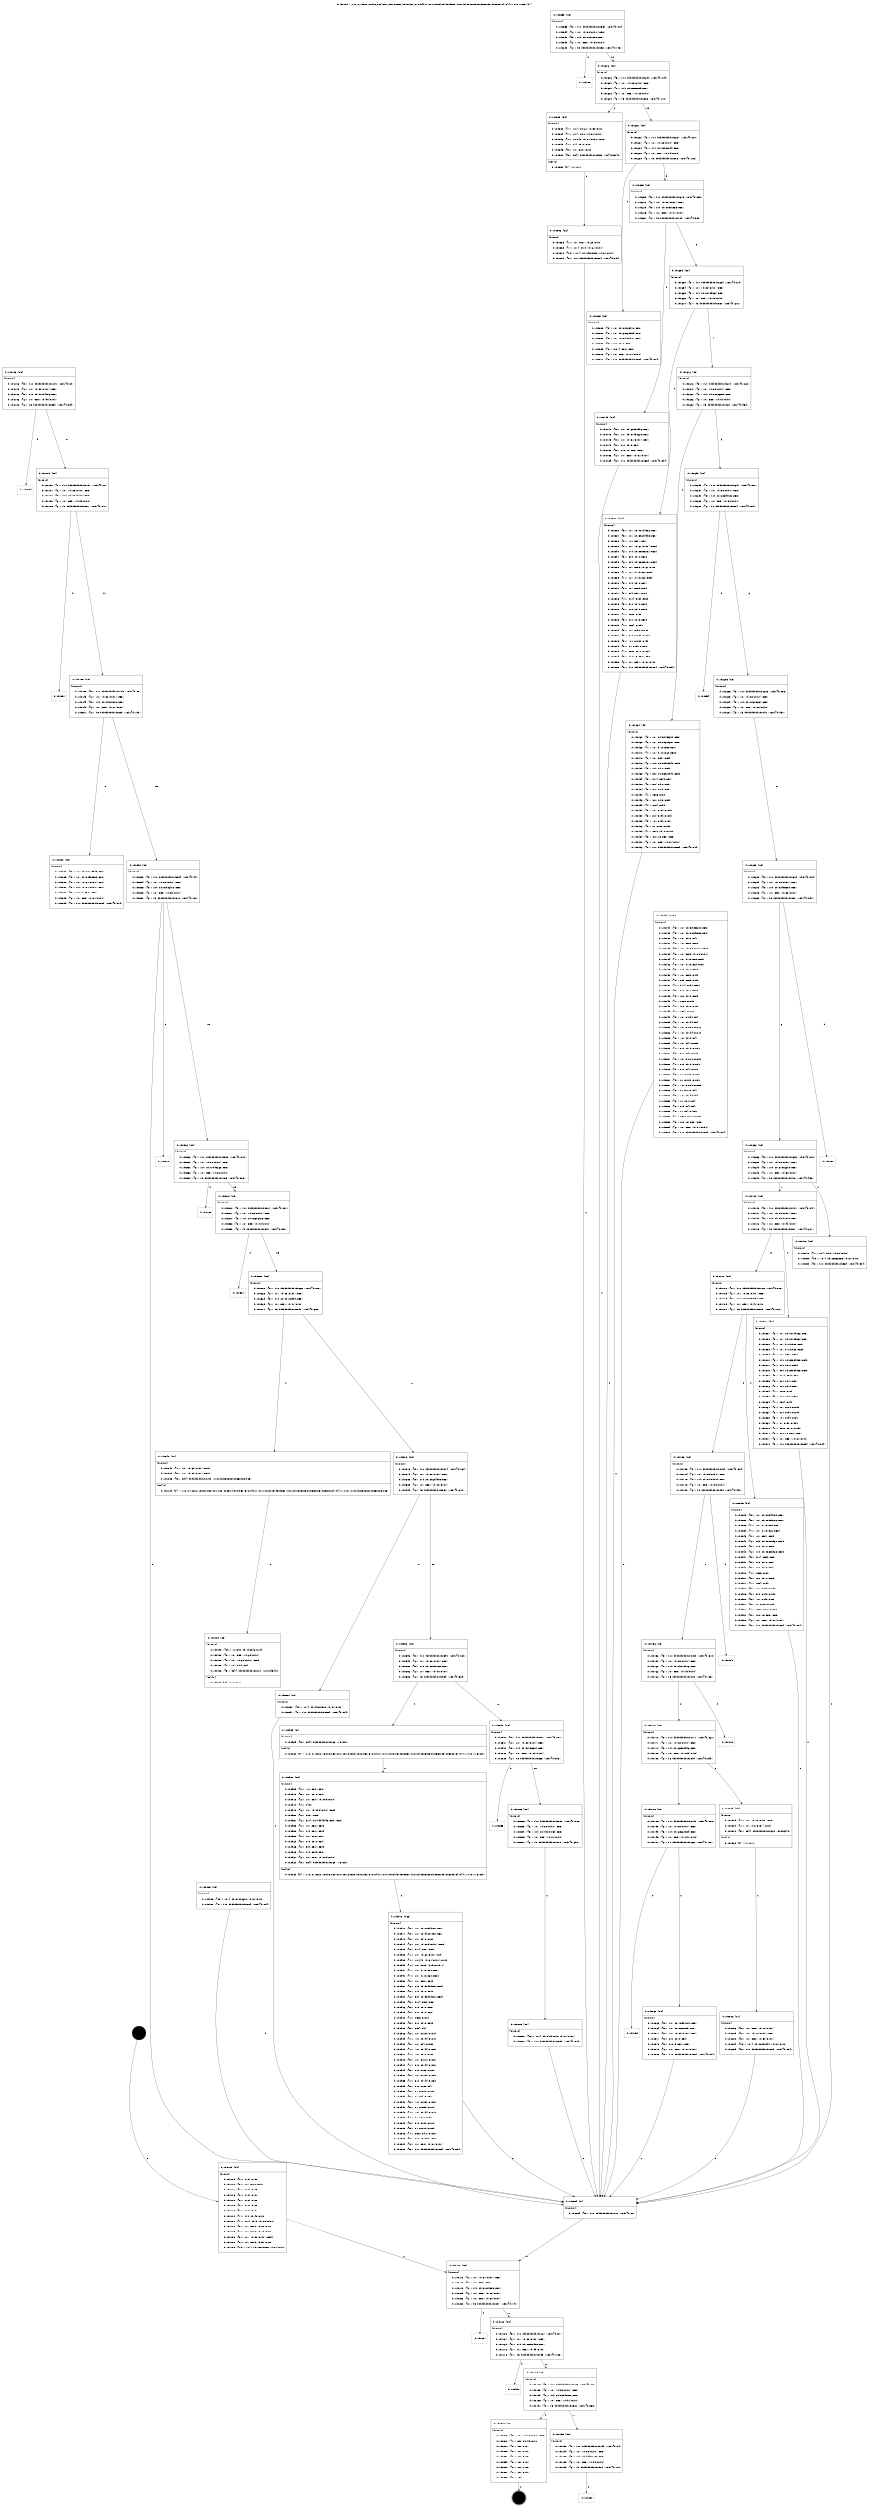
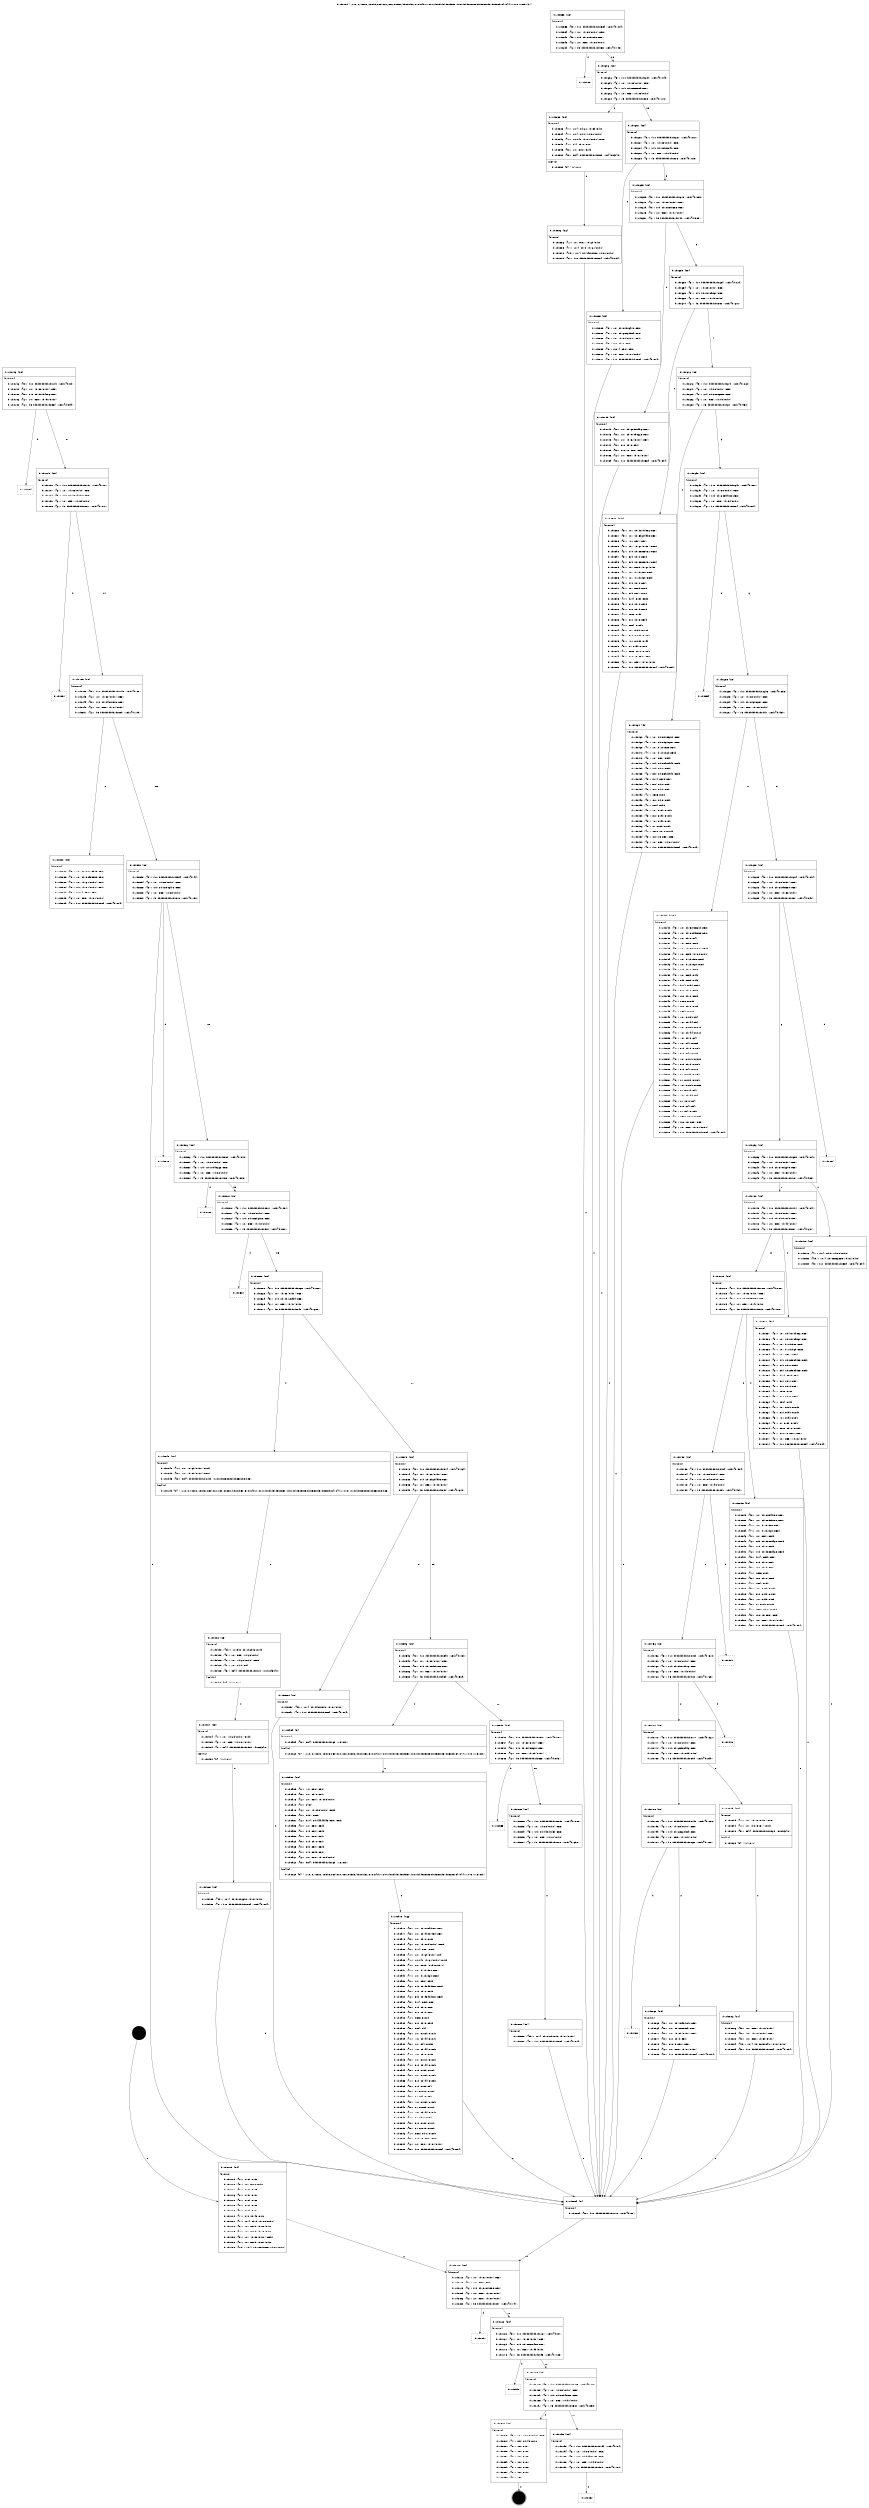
none -> (729, 813)
none -> (592, 1278)
none -> (232, 1742)
